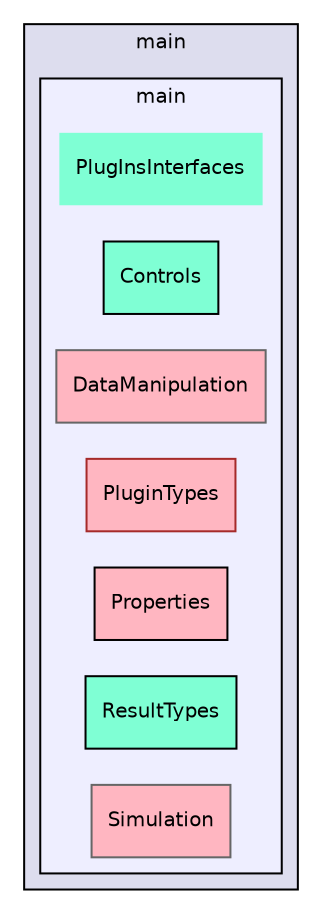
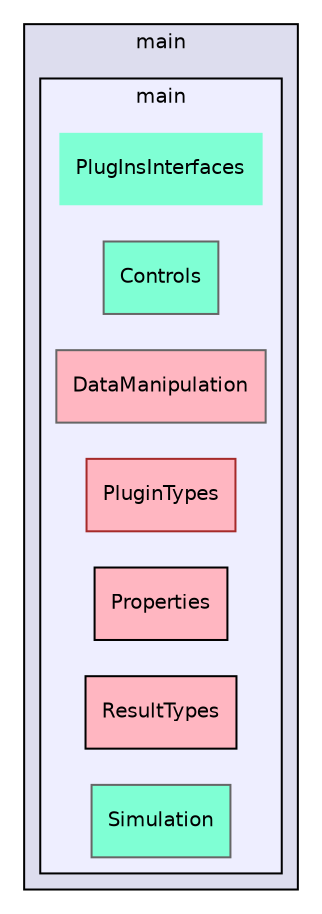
(161, 278) -> (161, 278)
(161, 712) -> (161, 712)
(161, 821) -> (161, 821)
